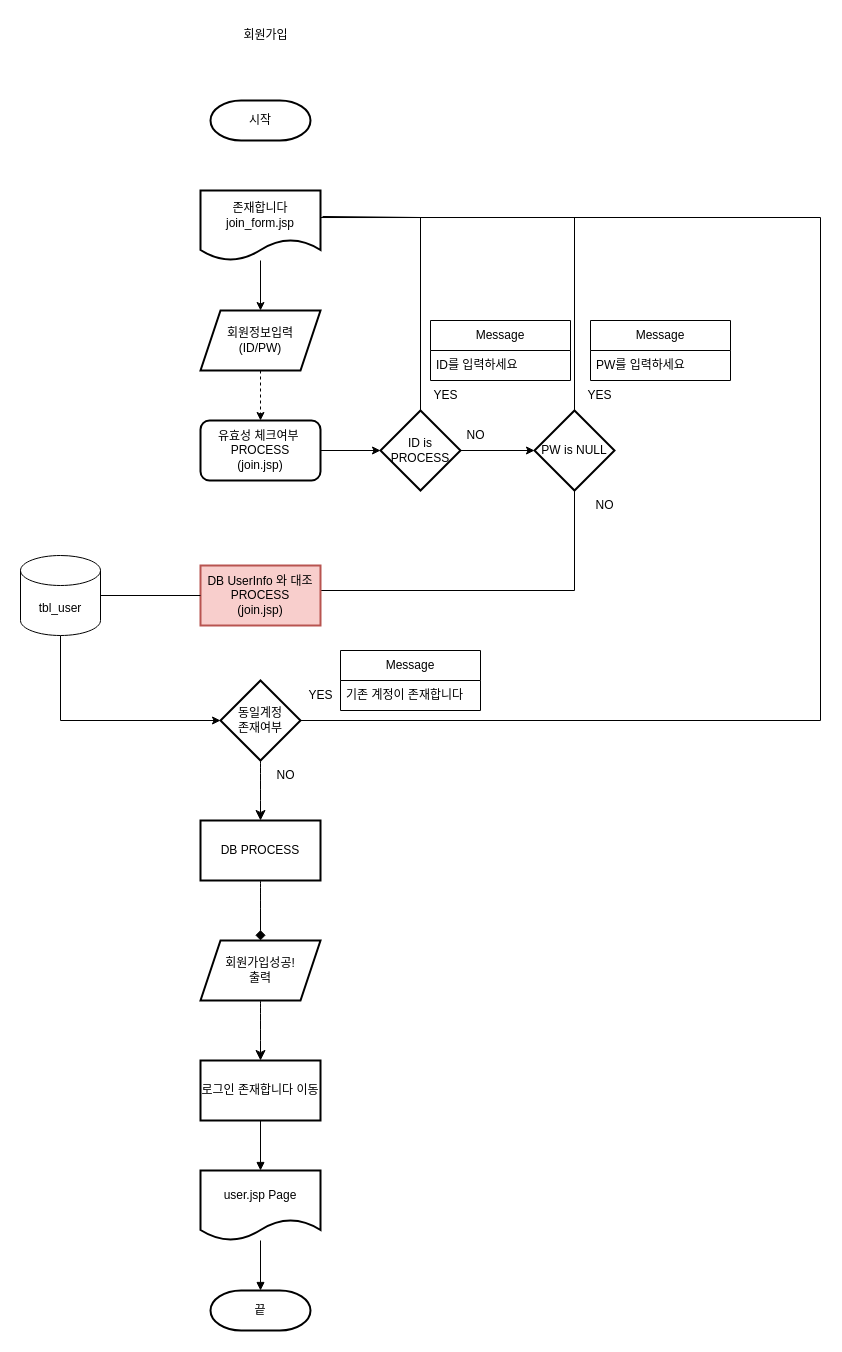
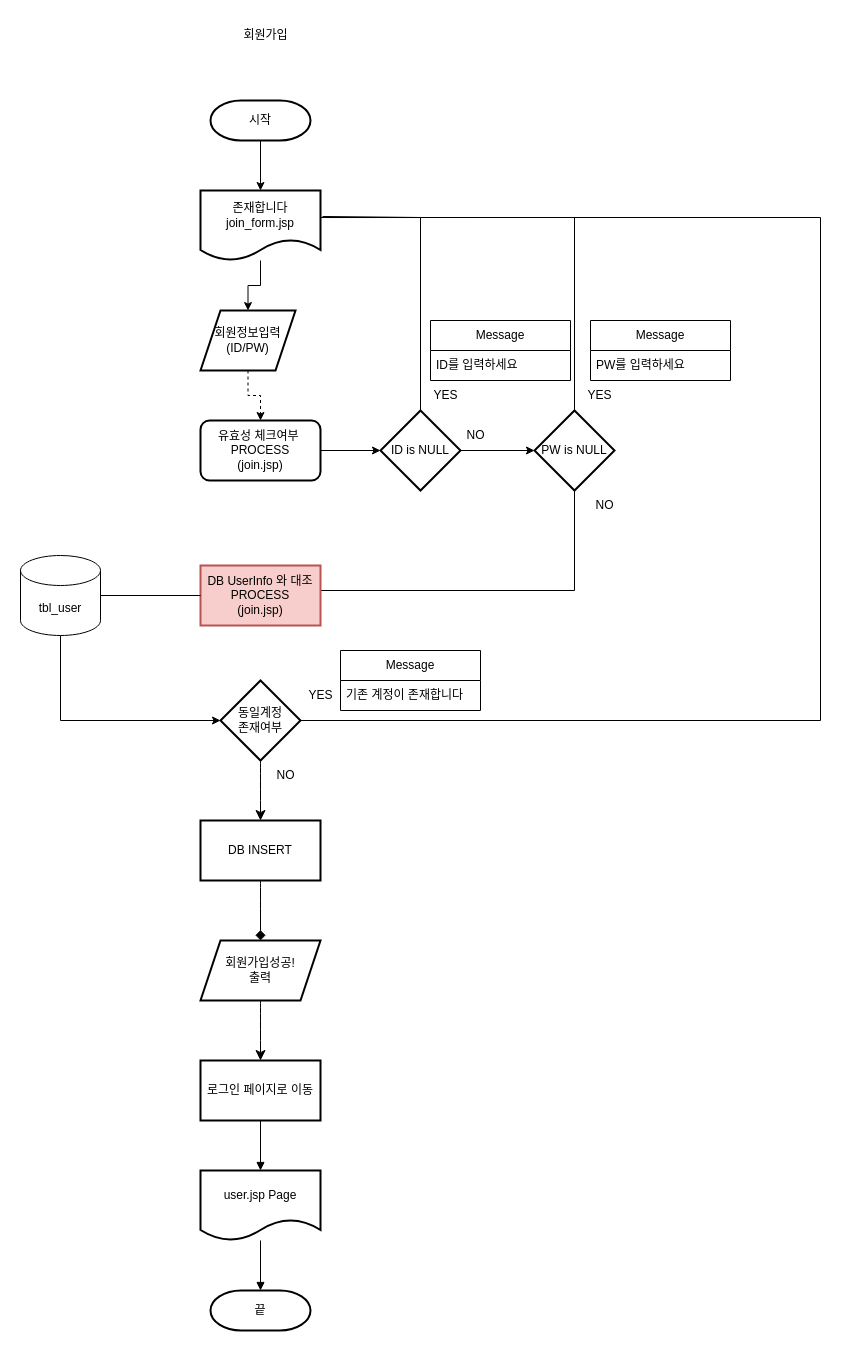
none -> (261, 162)
(261, 341) -> (248, 341)
(421, 451) -> (421, 451)
(261, 851) -> (261, 851)
(261, 1091) -> (261, 1091)
